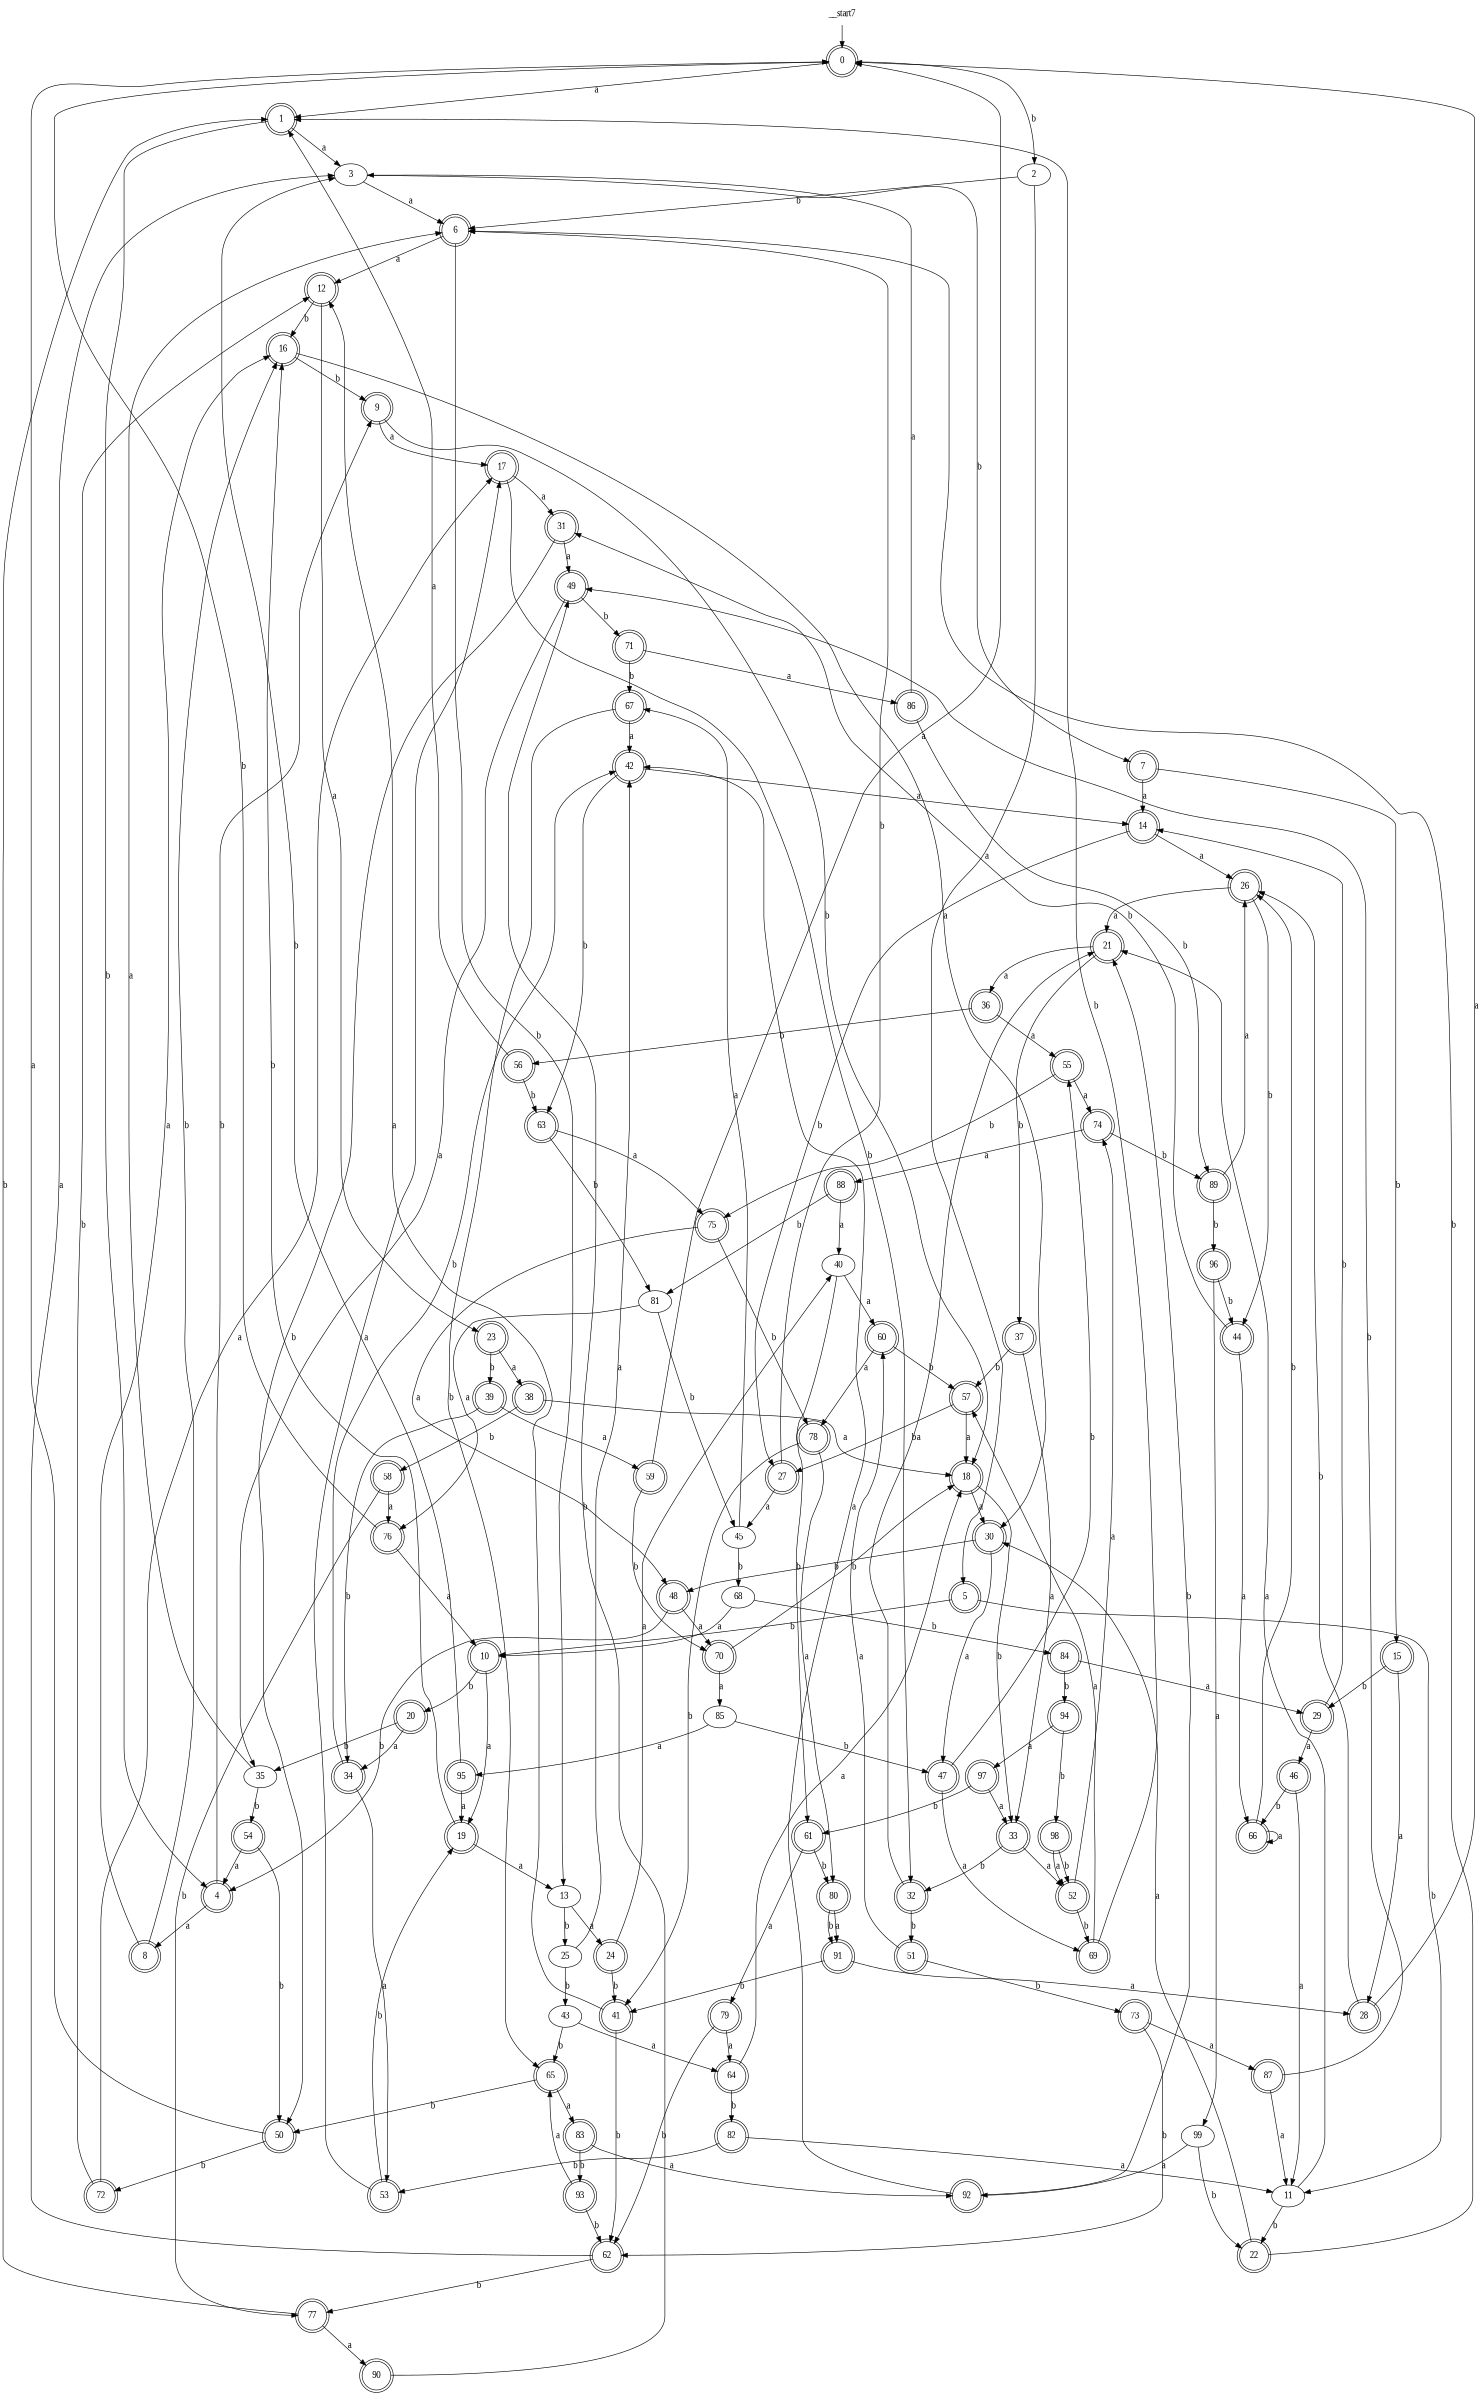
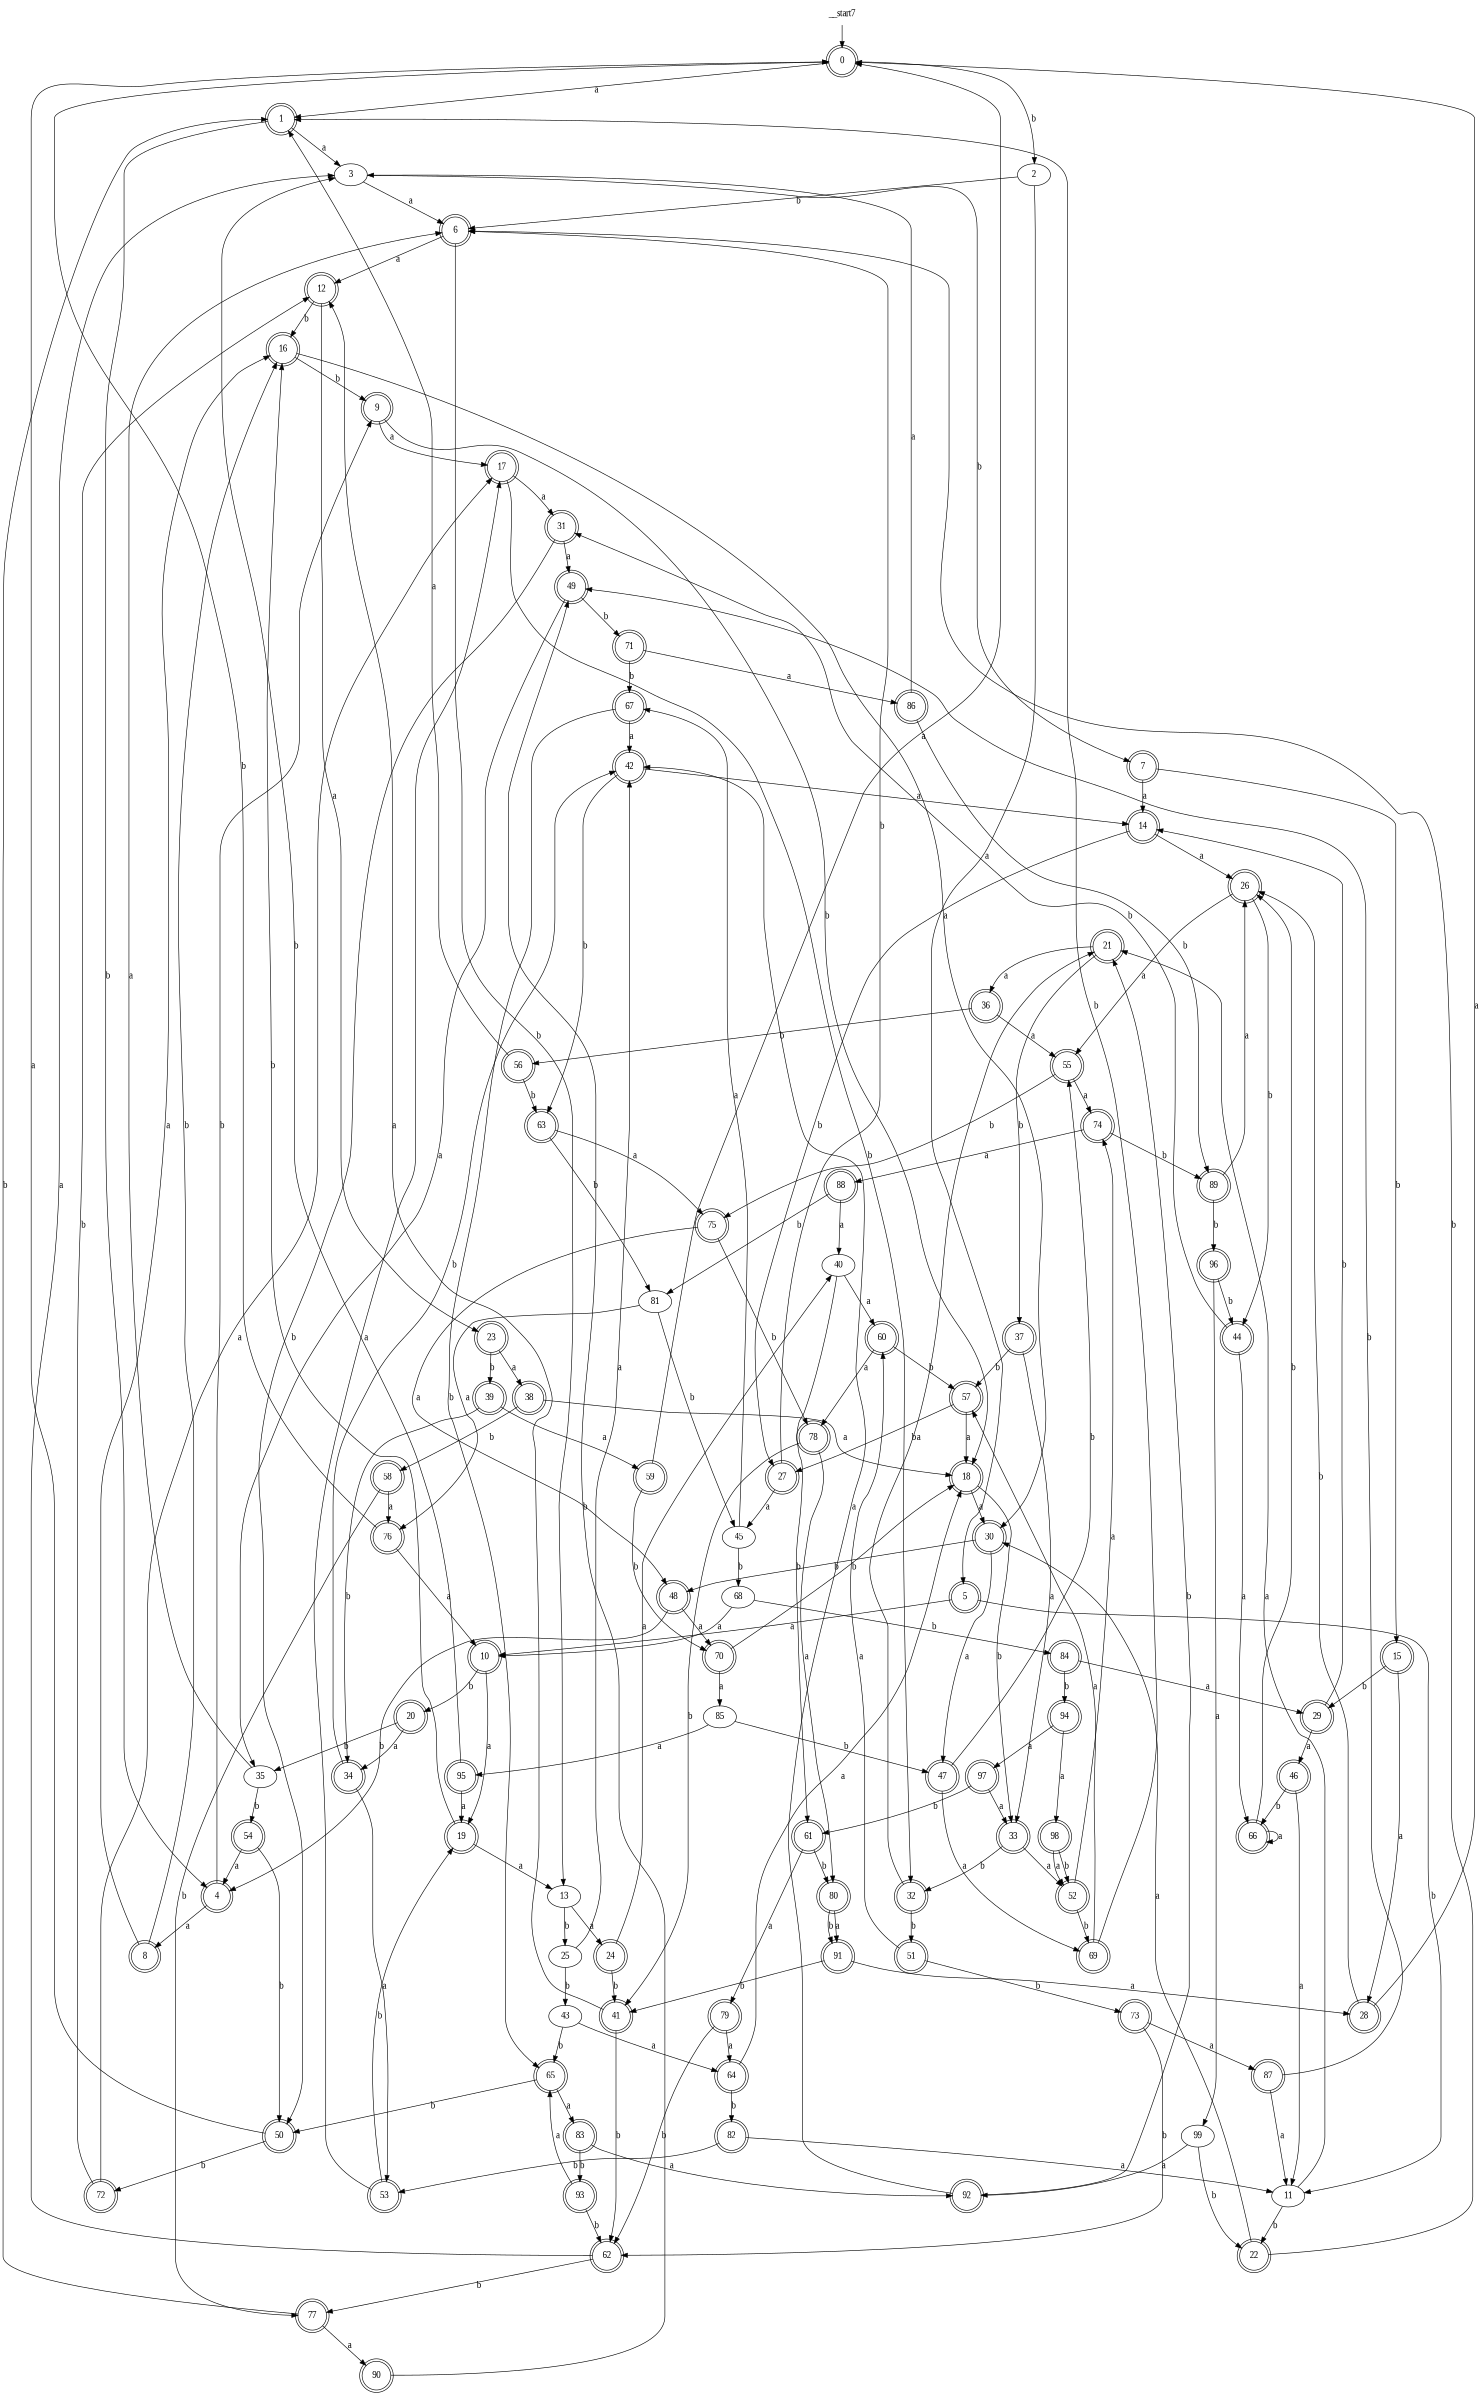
(1163, 895) -> (1149, 964)
(792, 1627) -> (792, 1627)
(1062, 1777) -> (1062, 1777)
